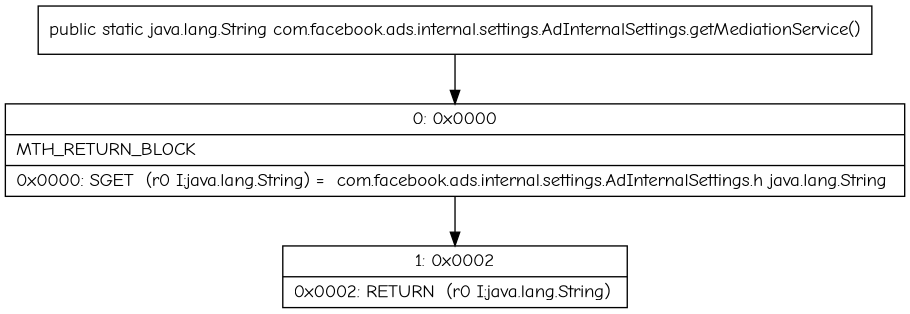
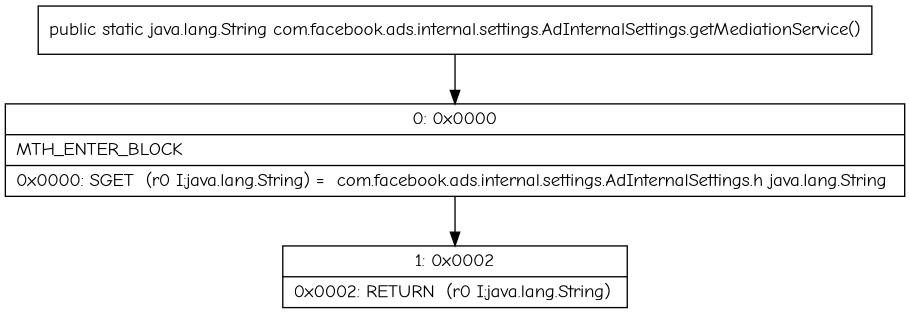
(106, 149) -> (99, 149)
